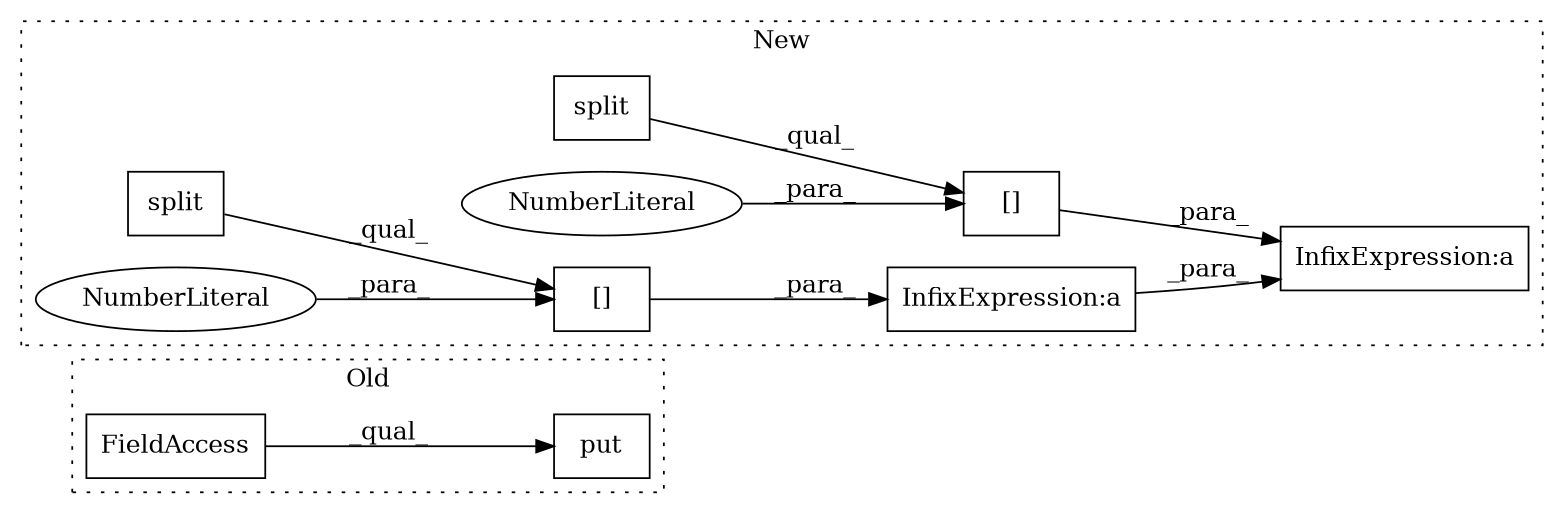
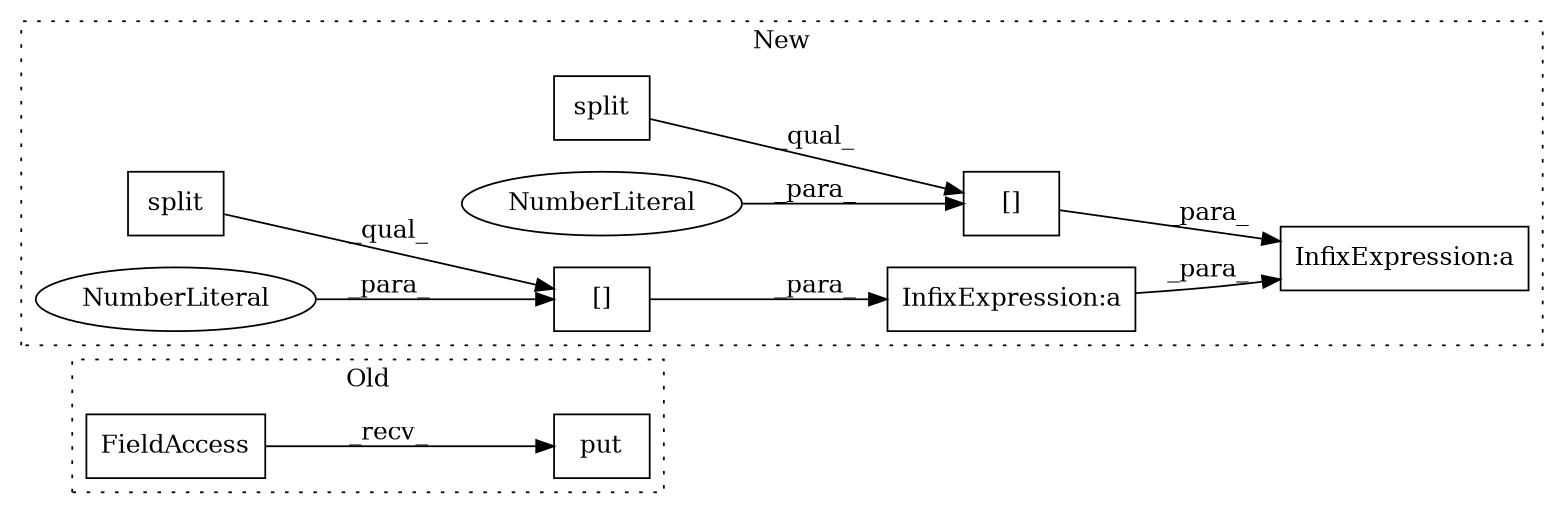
(389, 433) -> (389, 433)
